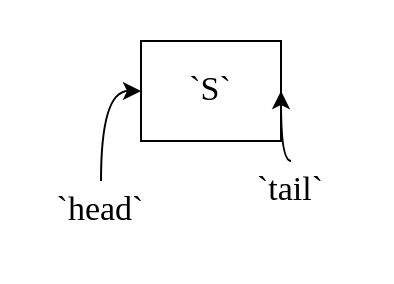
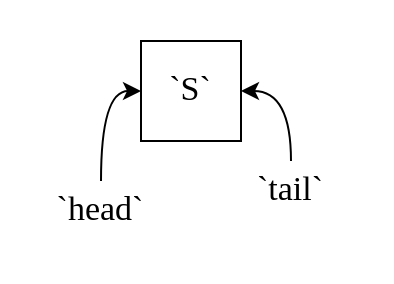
(211, 91) -> (191, 91)
